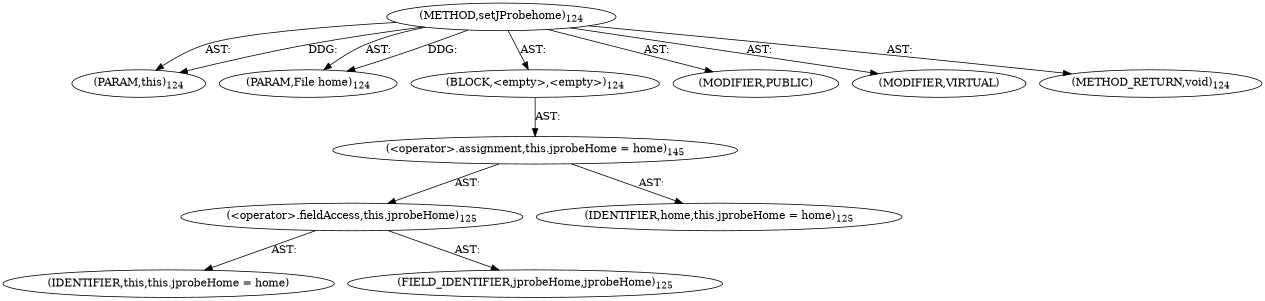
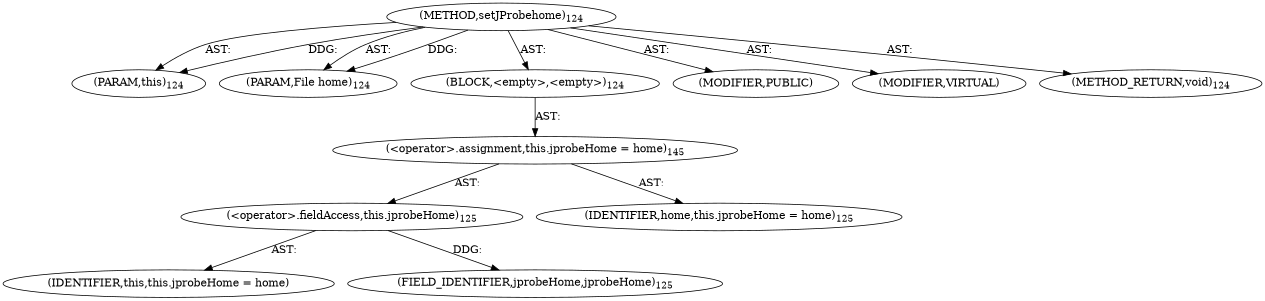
(469, 250) -> (469, 250)
